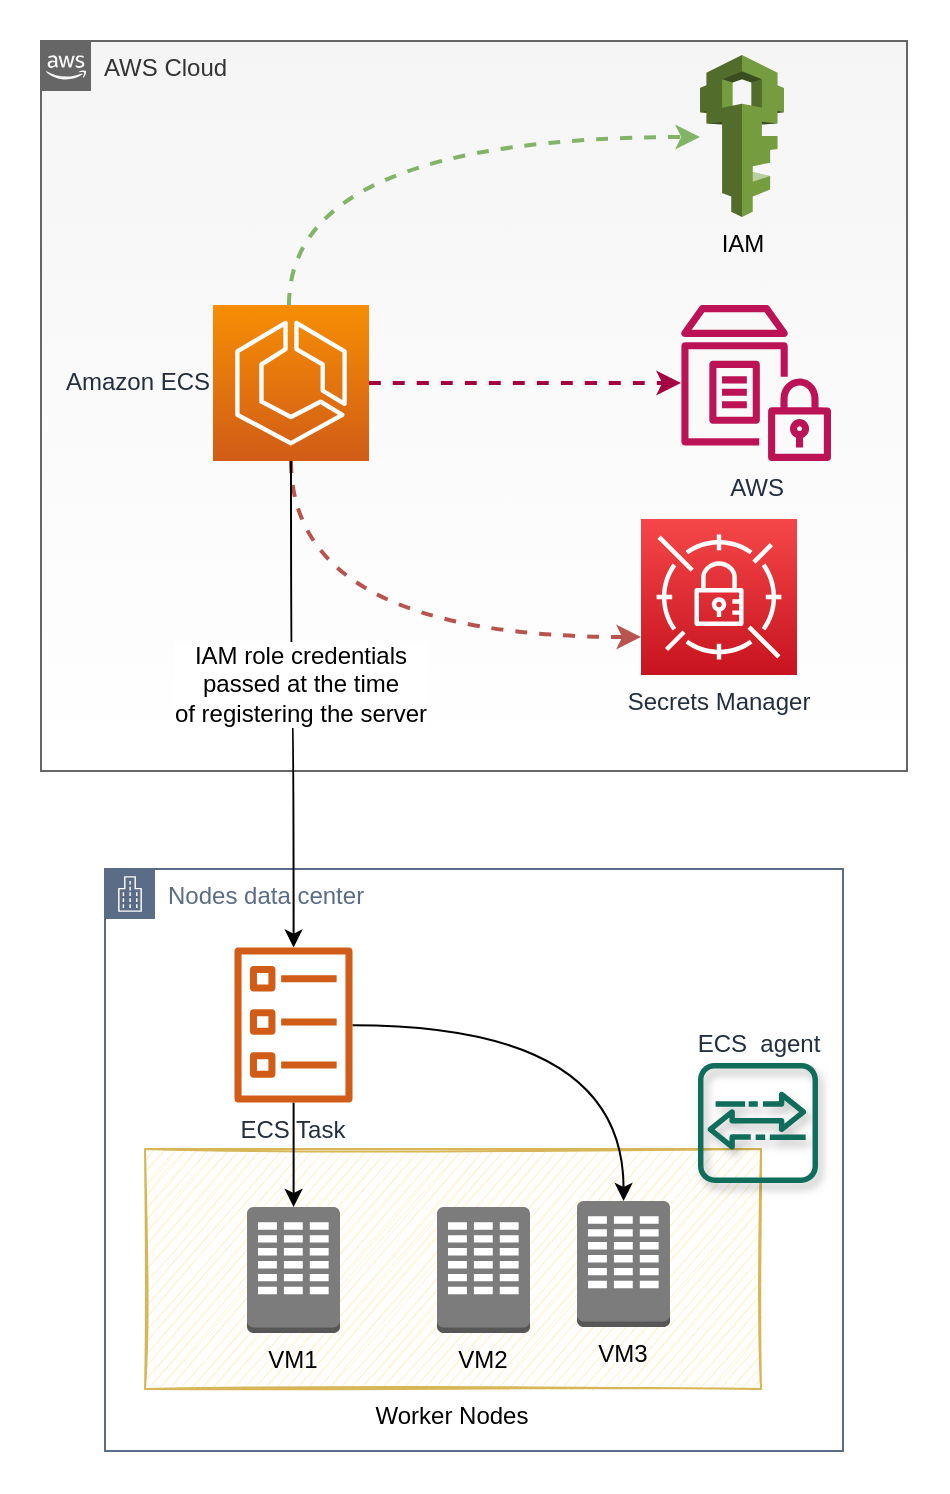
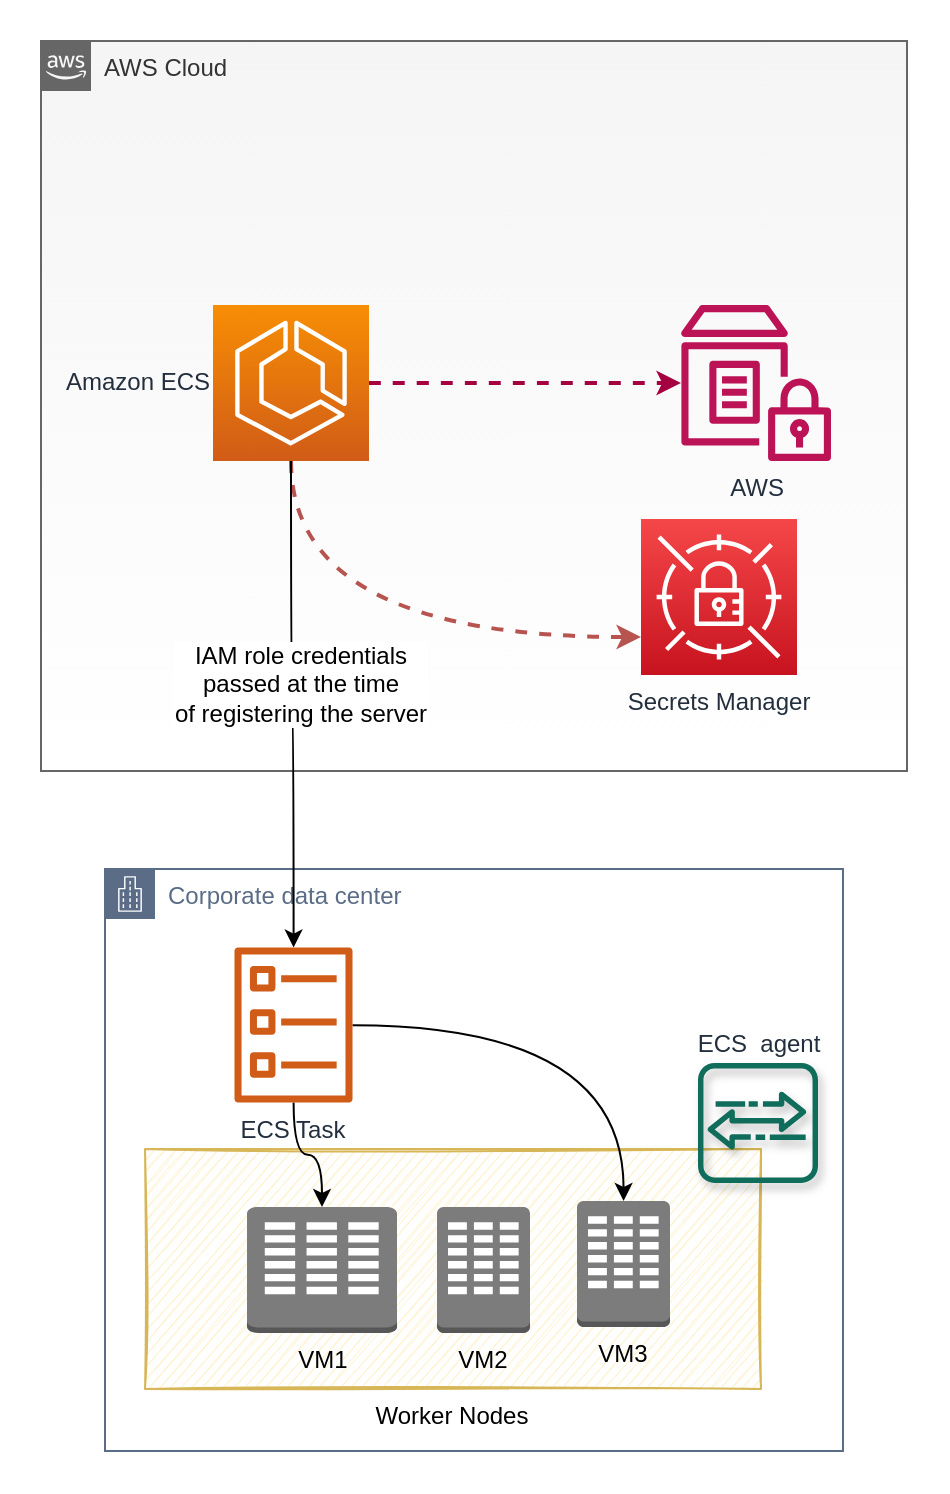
(742, 136) -> none
(305, 245) -> none
(277, 897) -> (304, 897)
(294, 1270) -> (322, 1270)
